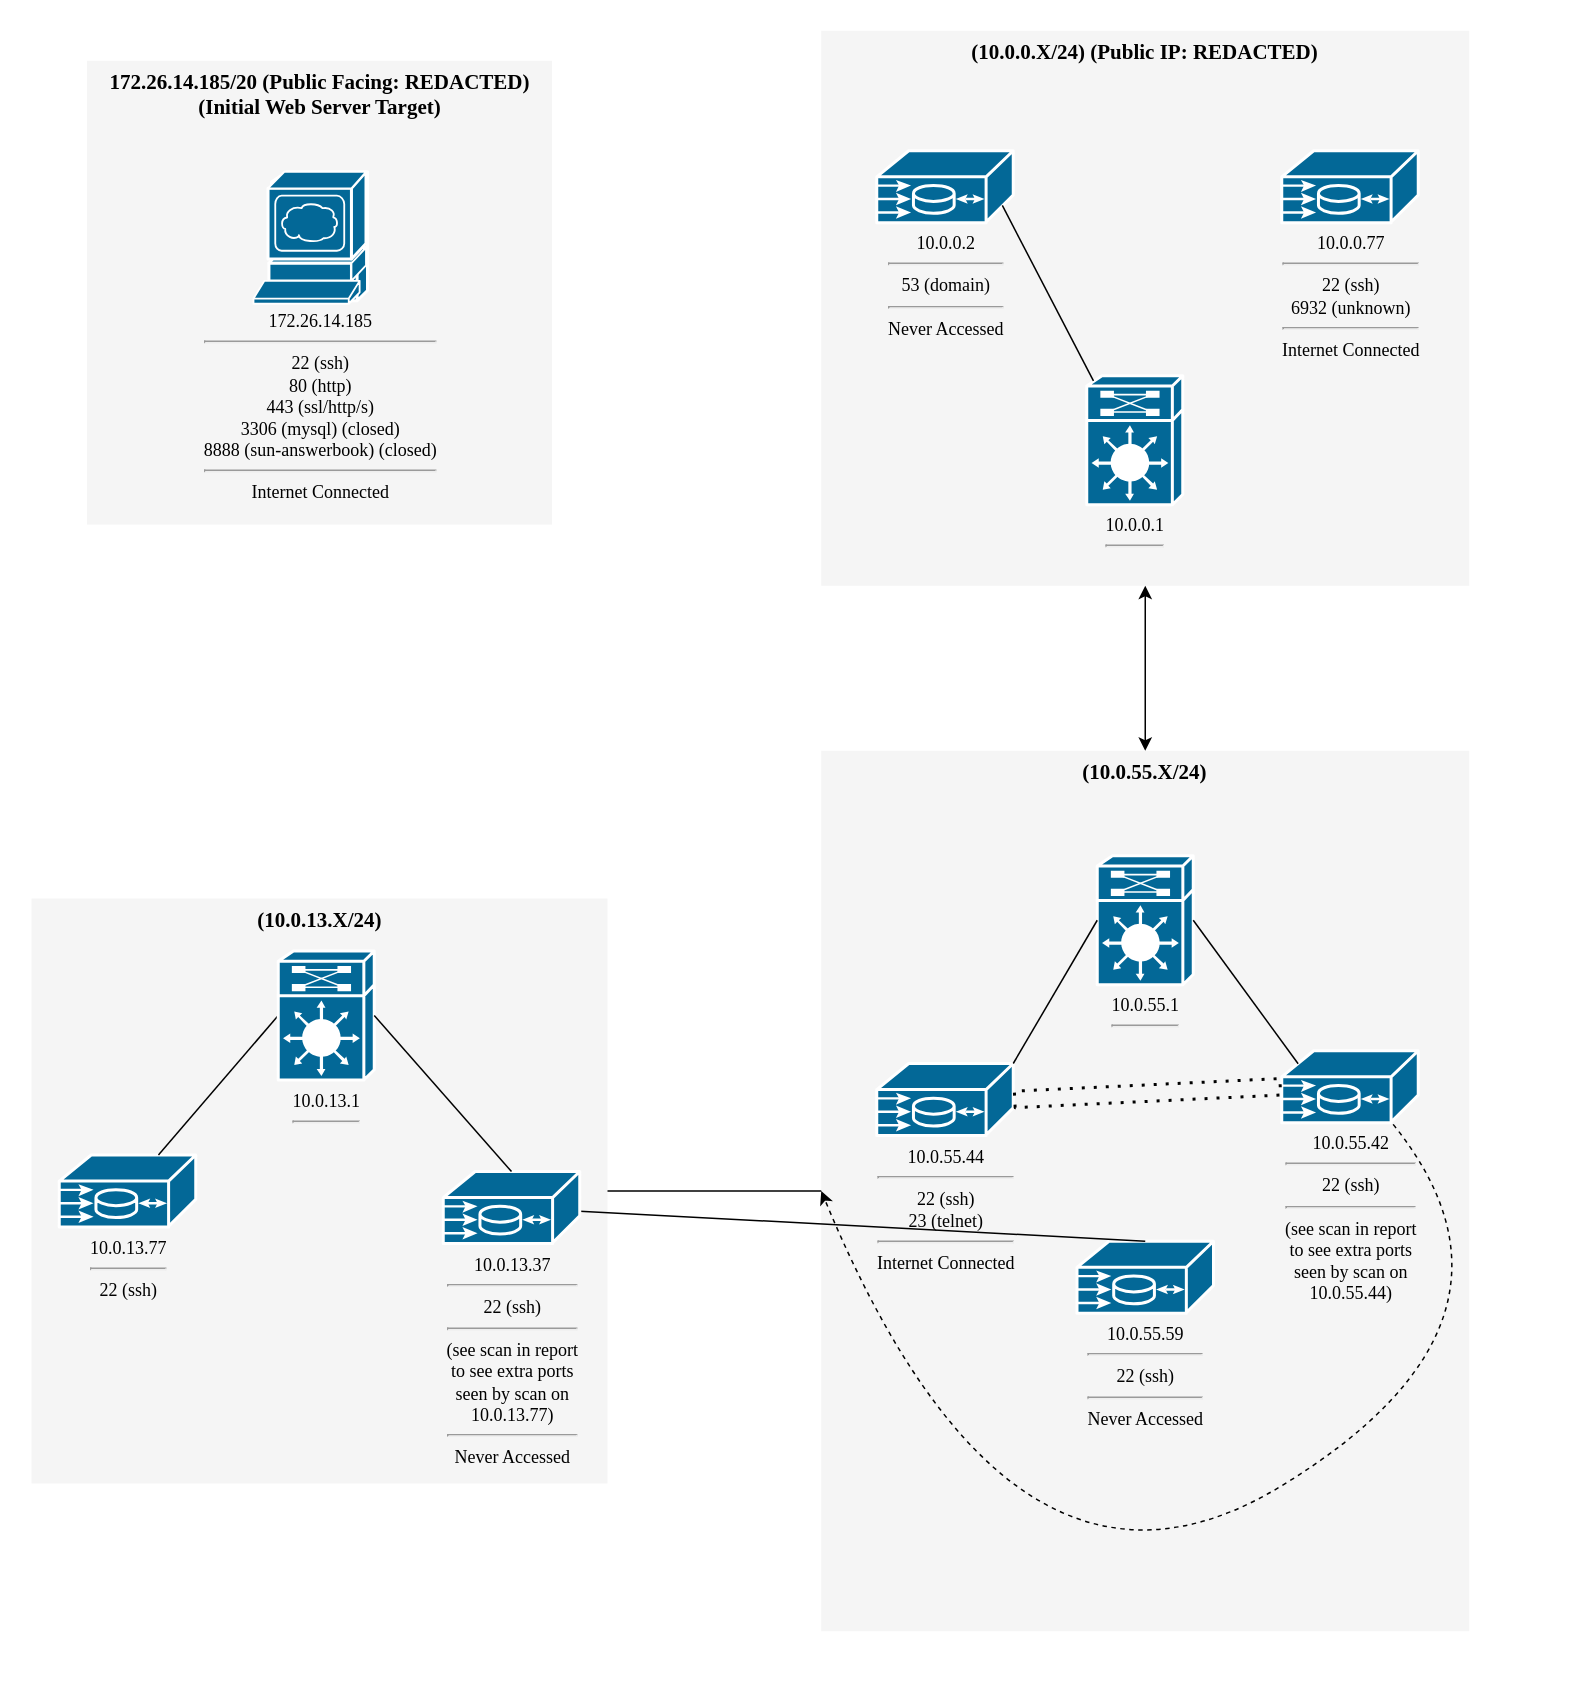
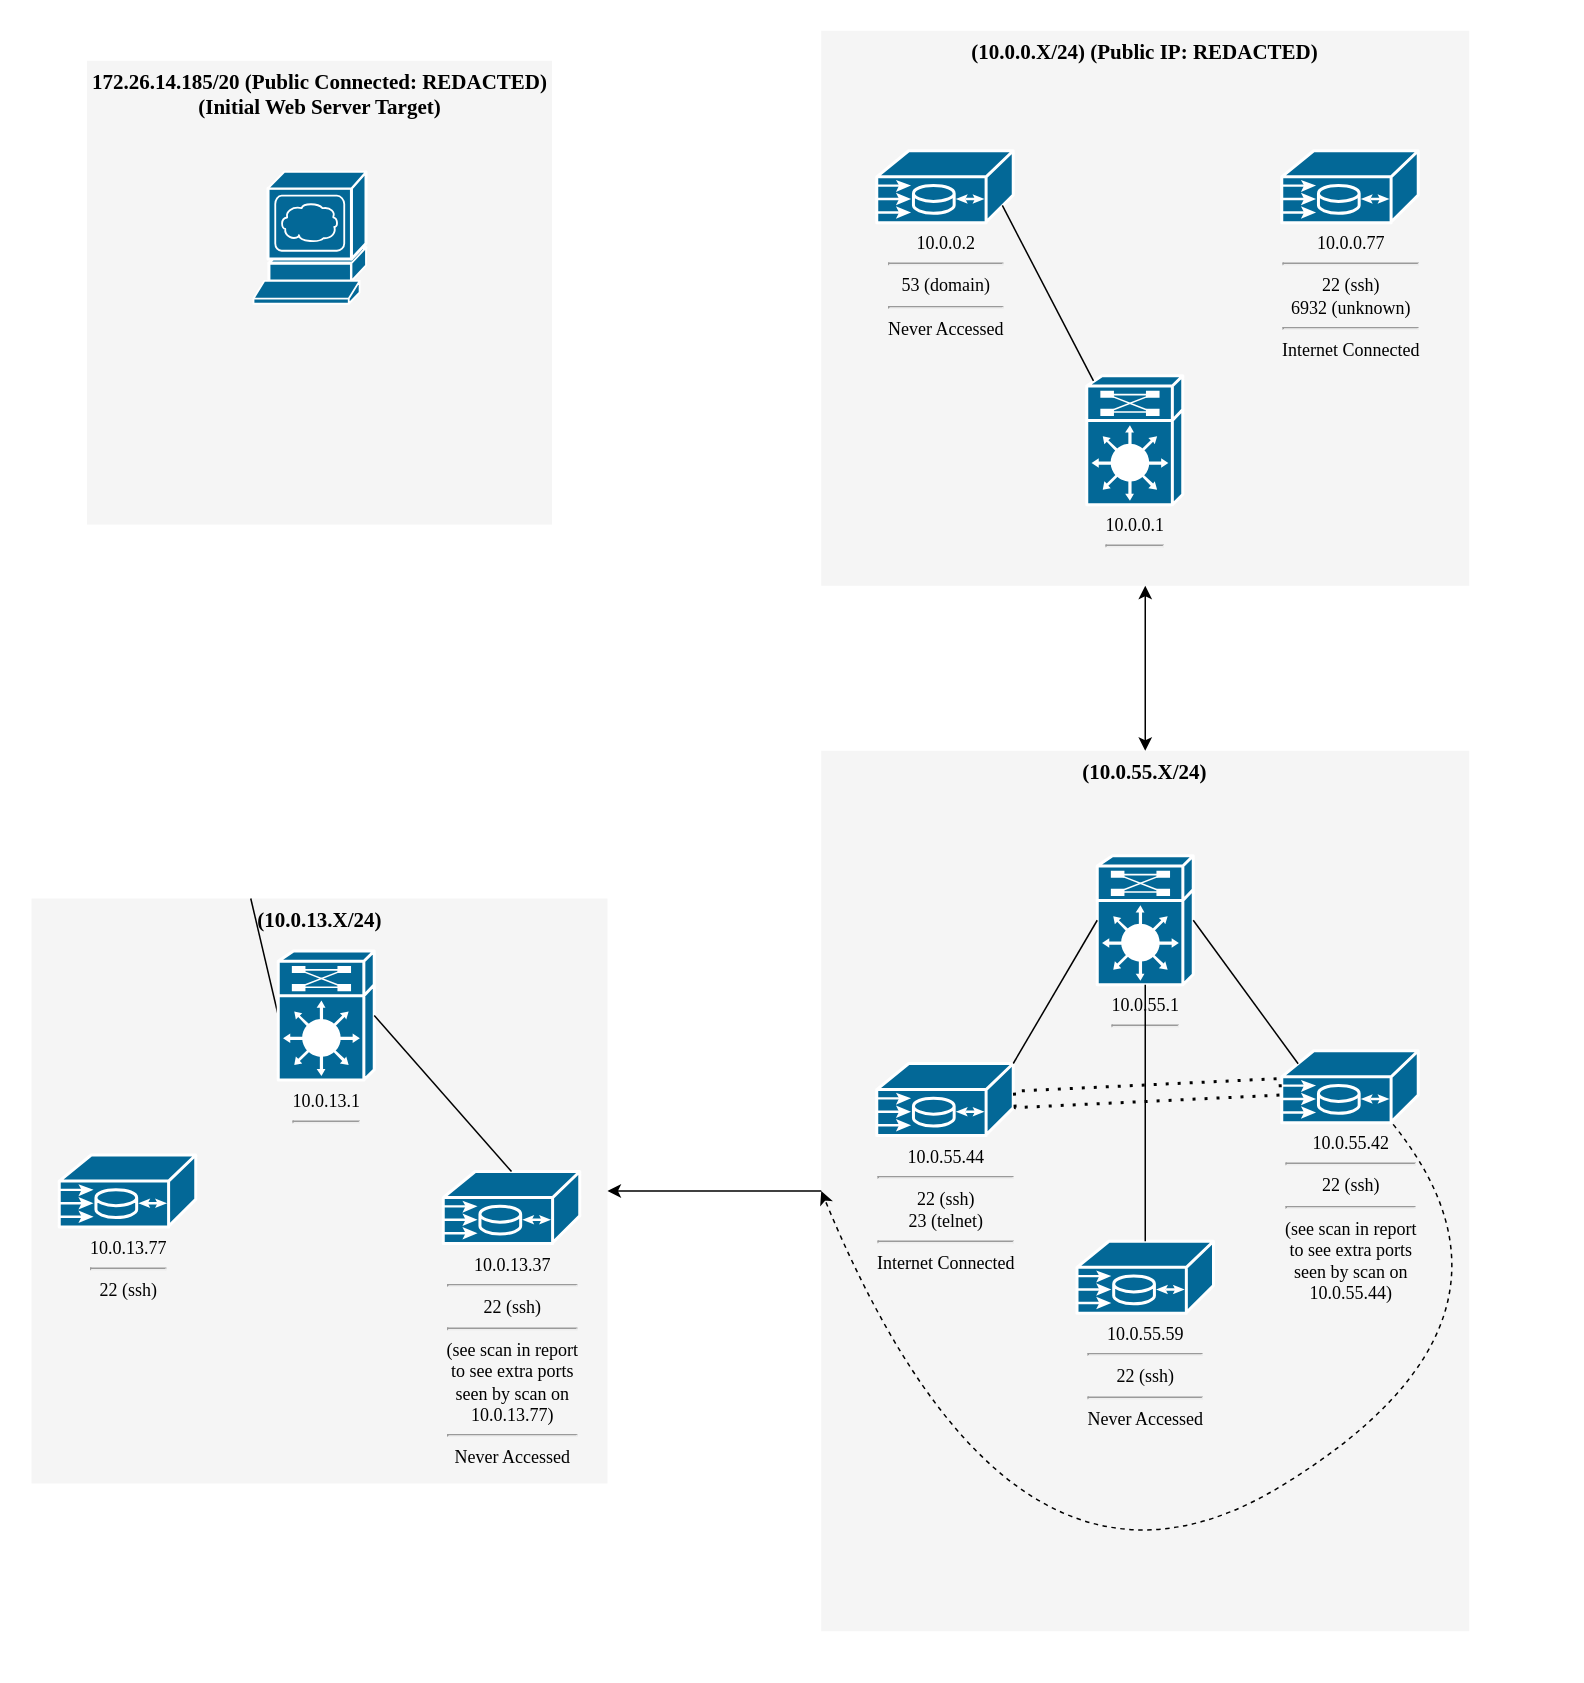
(320, 96) -> (320, 109)
(321, 365) -> none
(219, 1085) -> (265, 957)
(614, 1191) -> (619, 1191)
(863, 1226) -> (1145, 1113)
